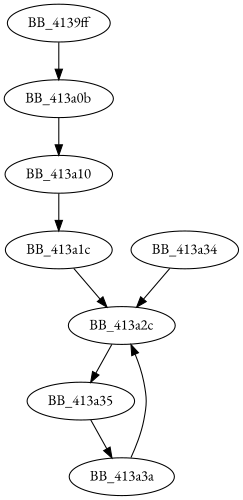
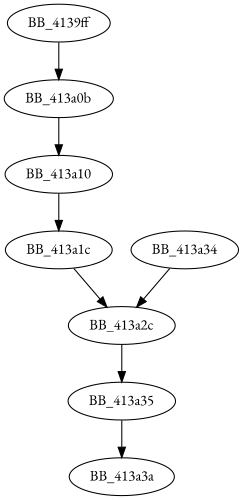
(146, 406) -> none
